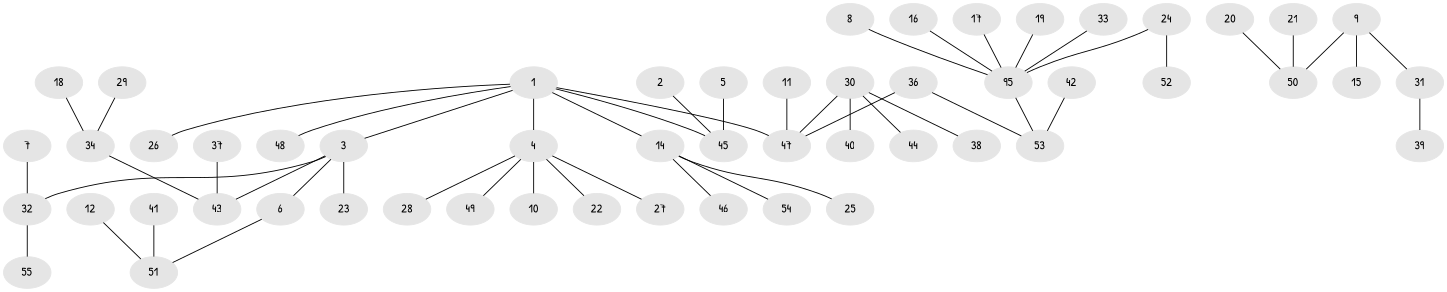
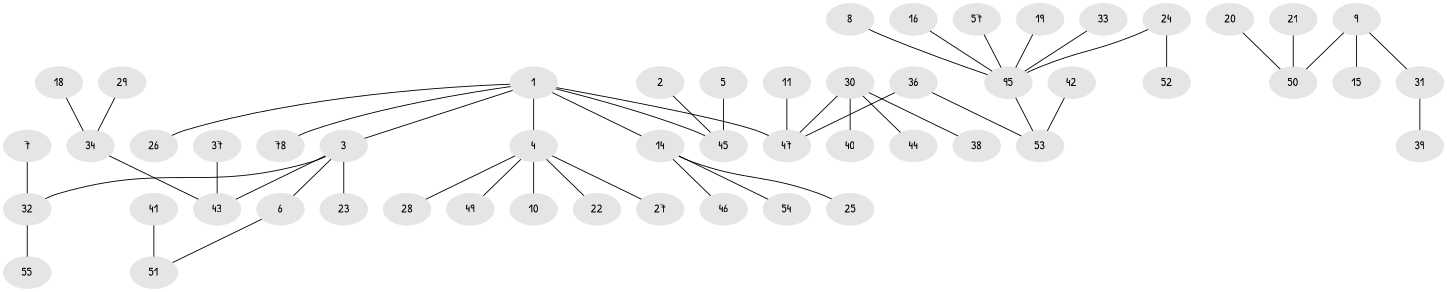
(977, 19) -> (977, 19)
(280, 146) -> (280, 146)
(91, 209) -> none
